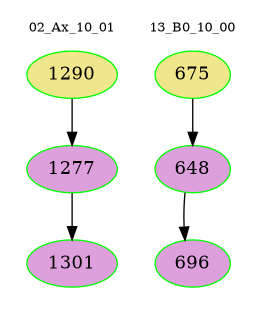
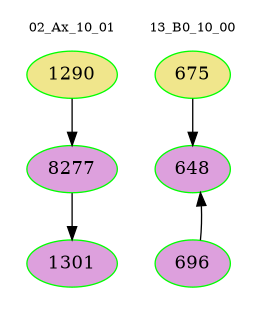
(72, 169) -> (72, 169)
(184, 210) -> (201, 223)
